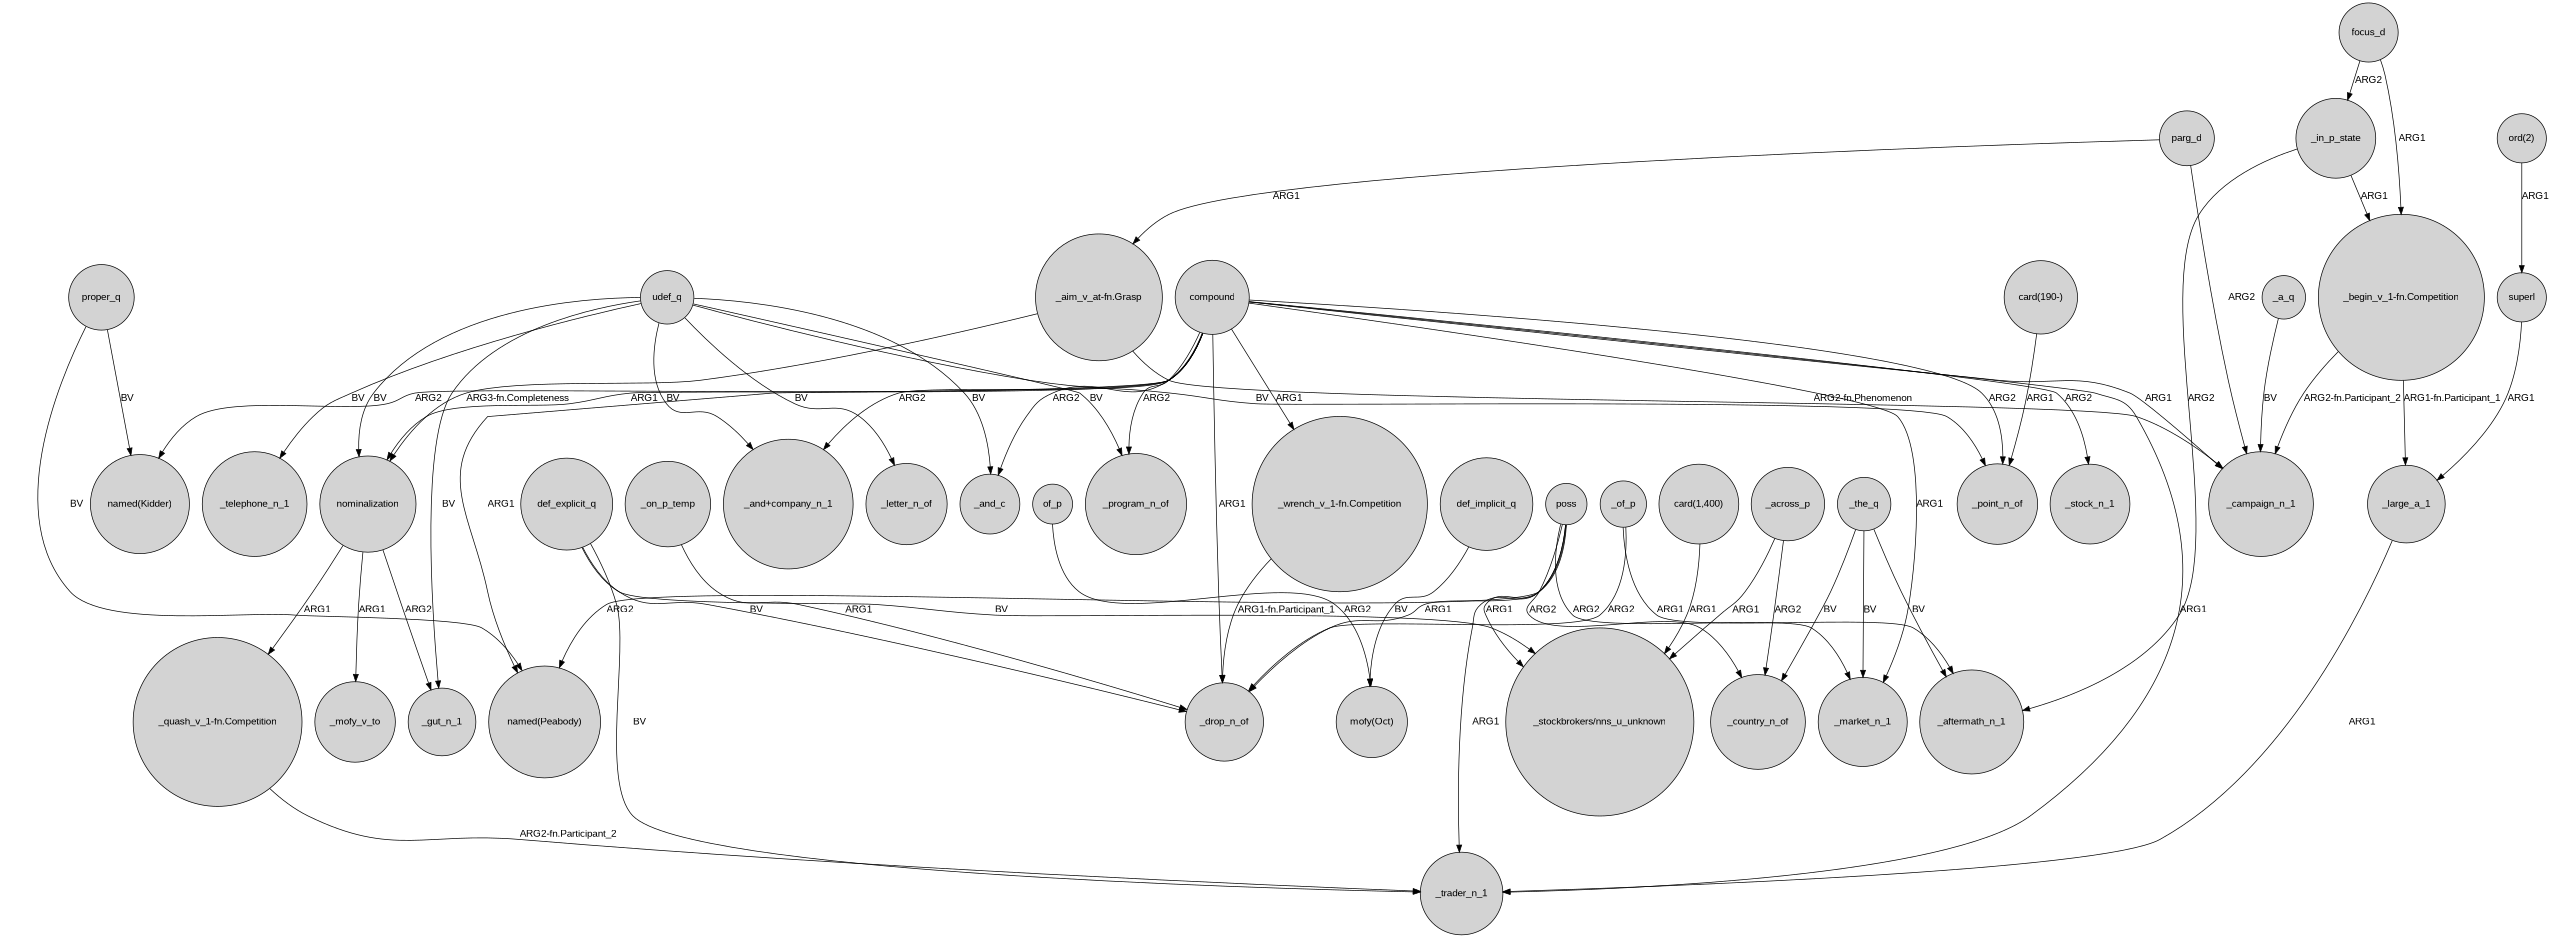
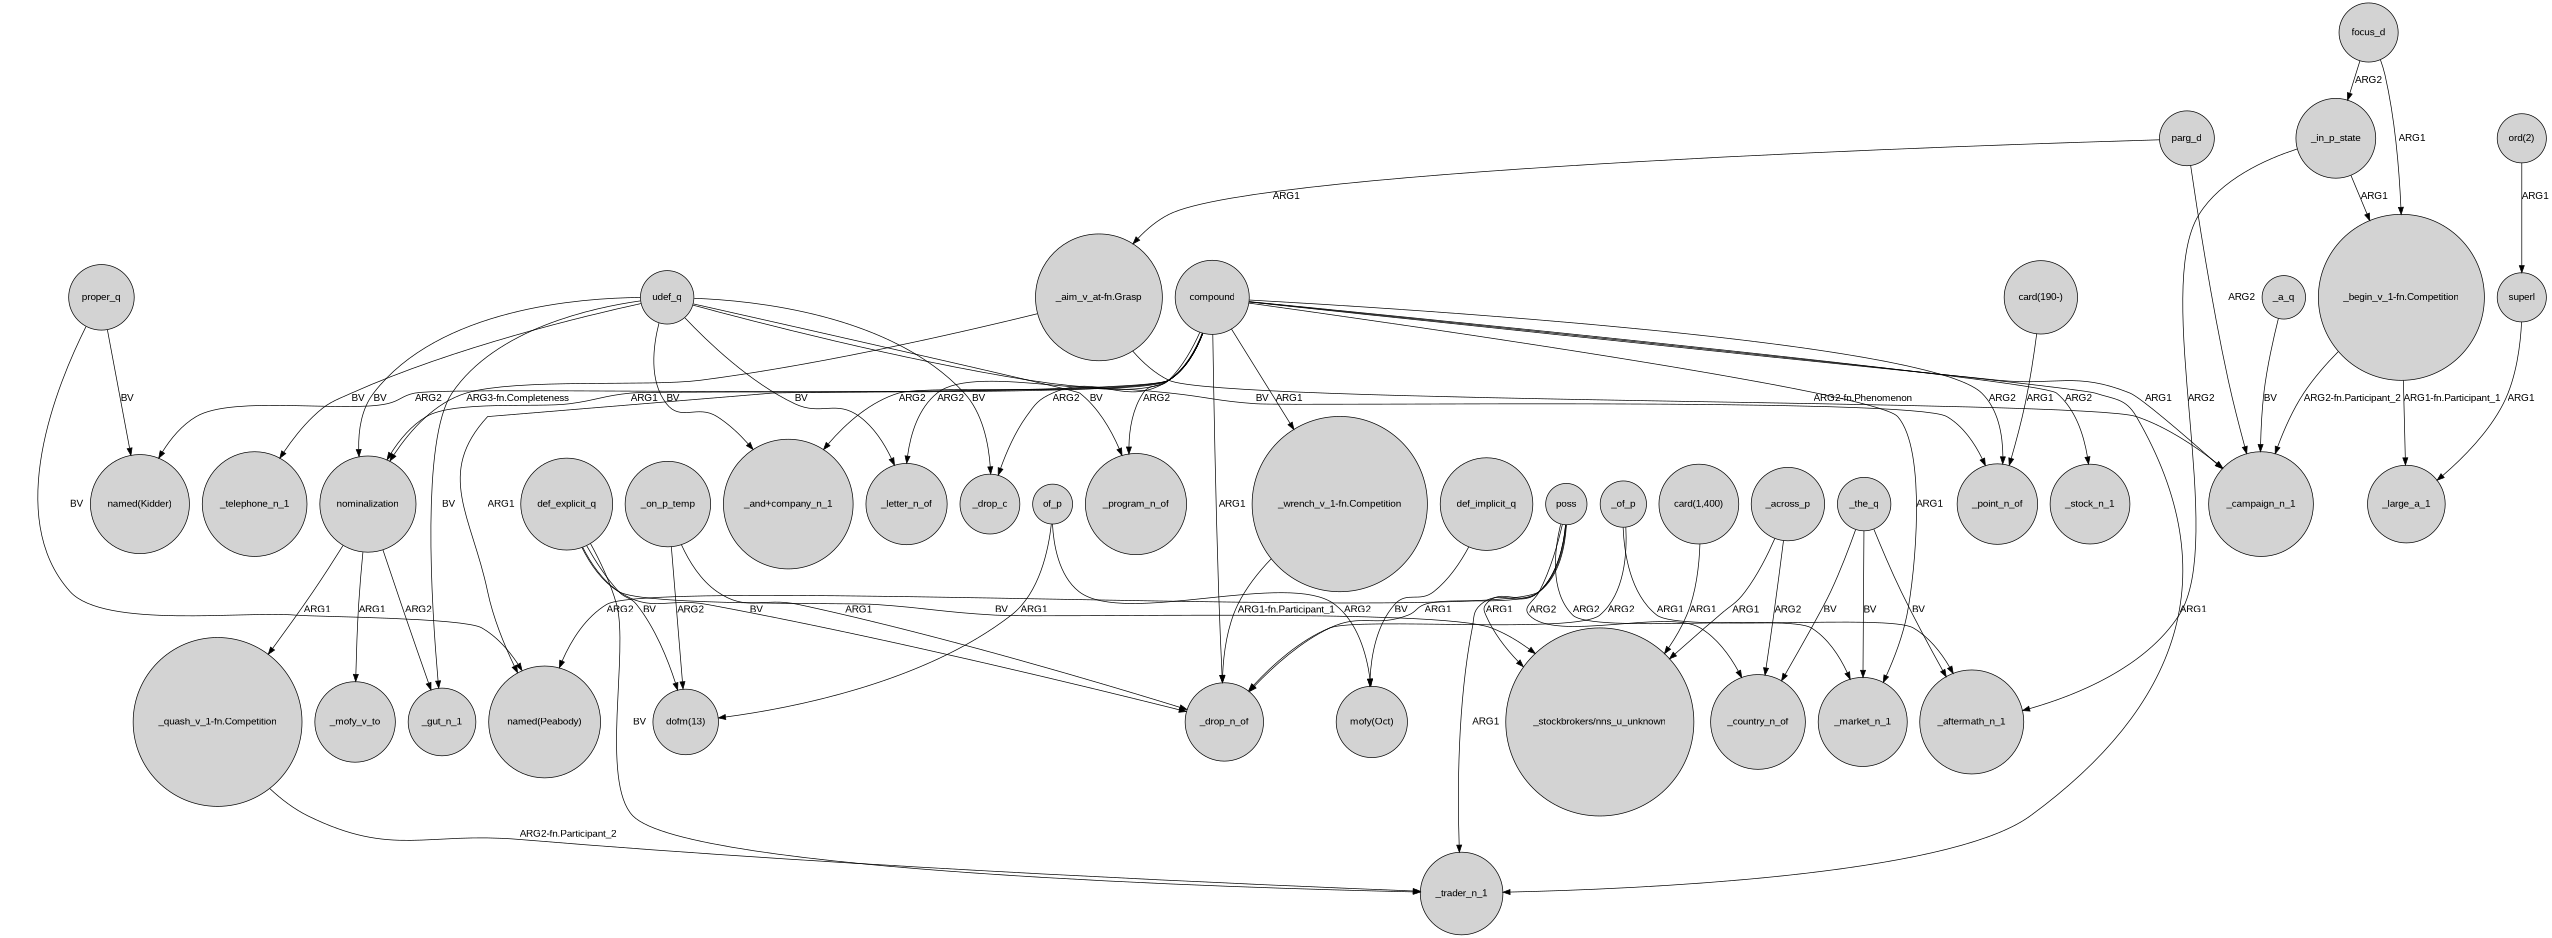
none -> (1010, 382)
(990, 504) -> (990, 504)
none -> (686, 722)
(2028, 863) -> none
